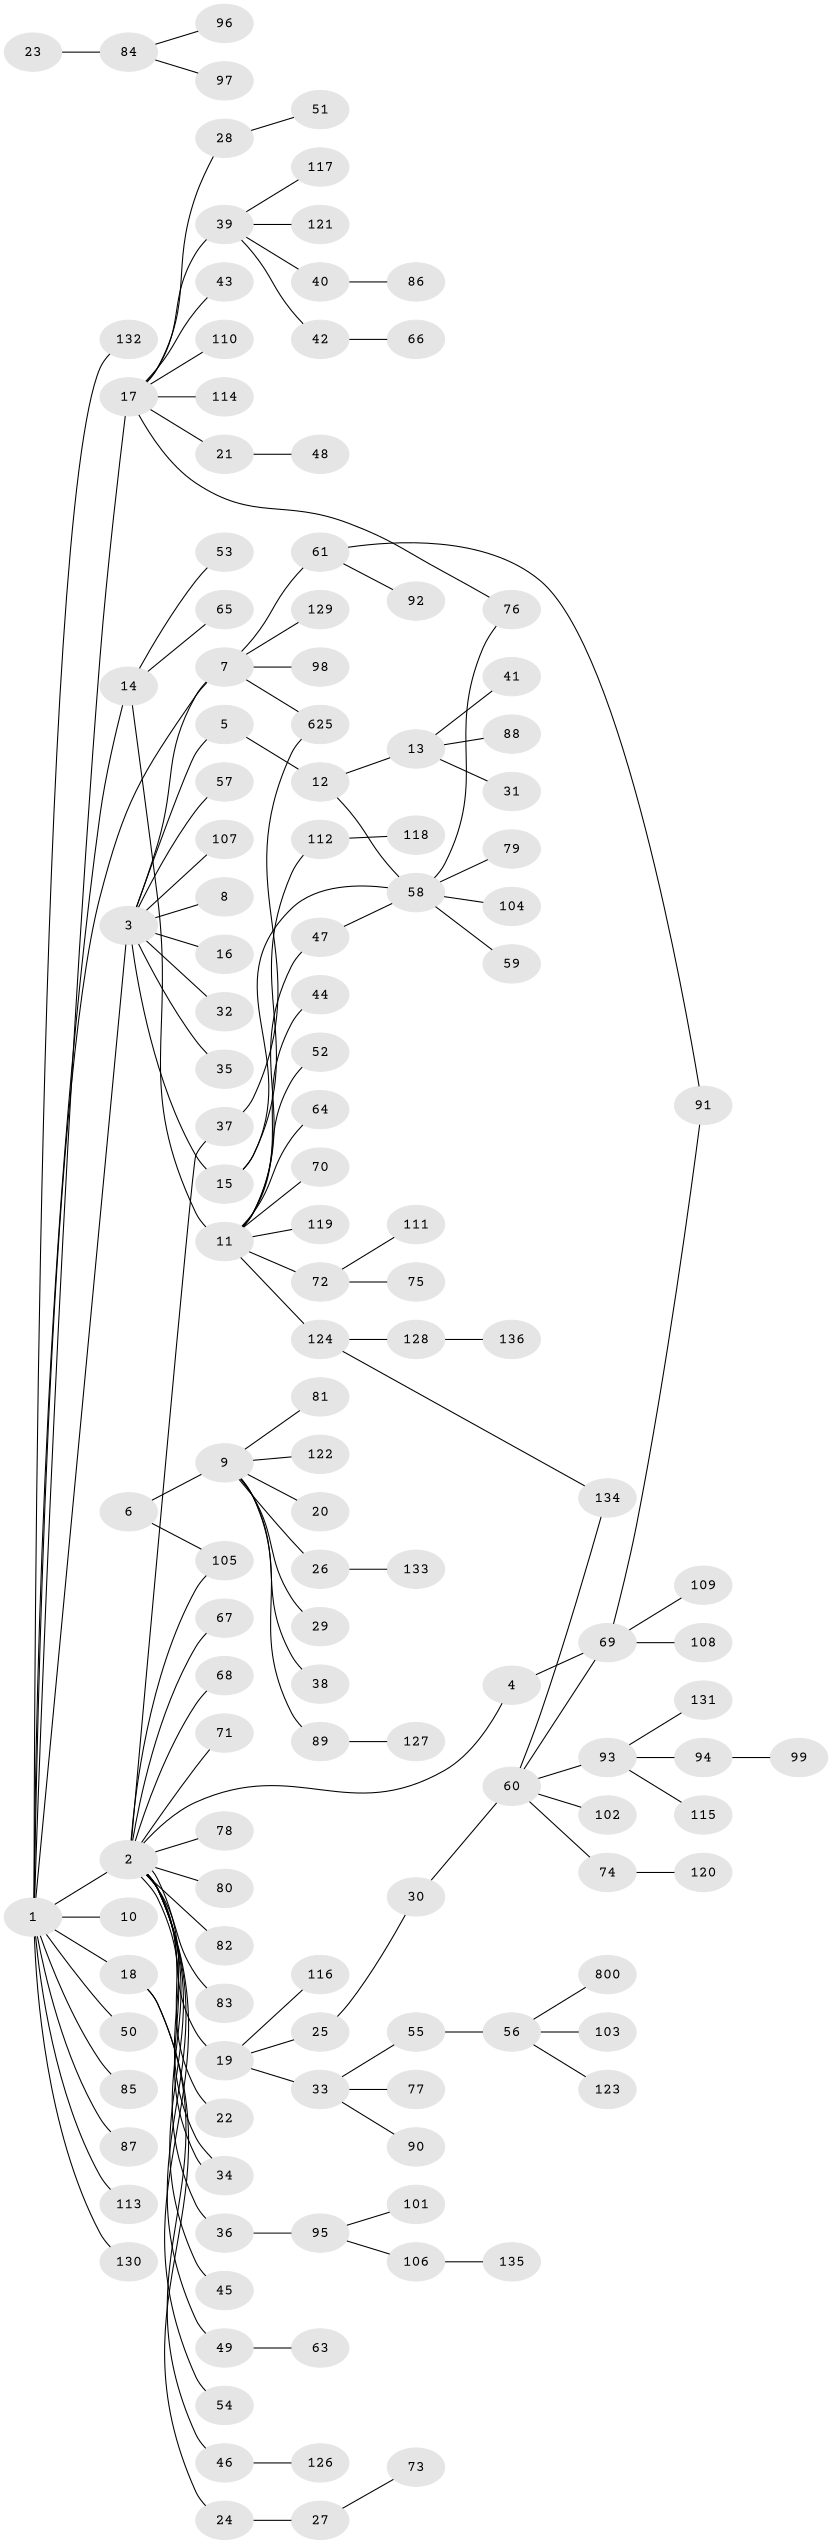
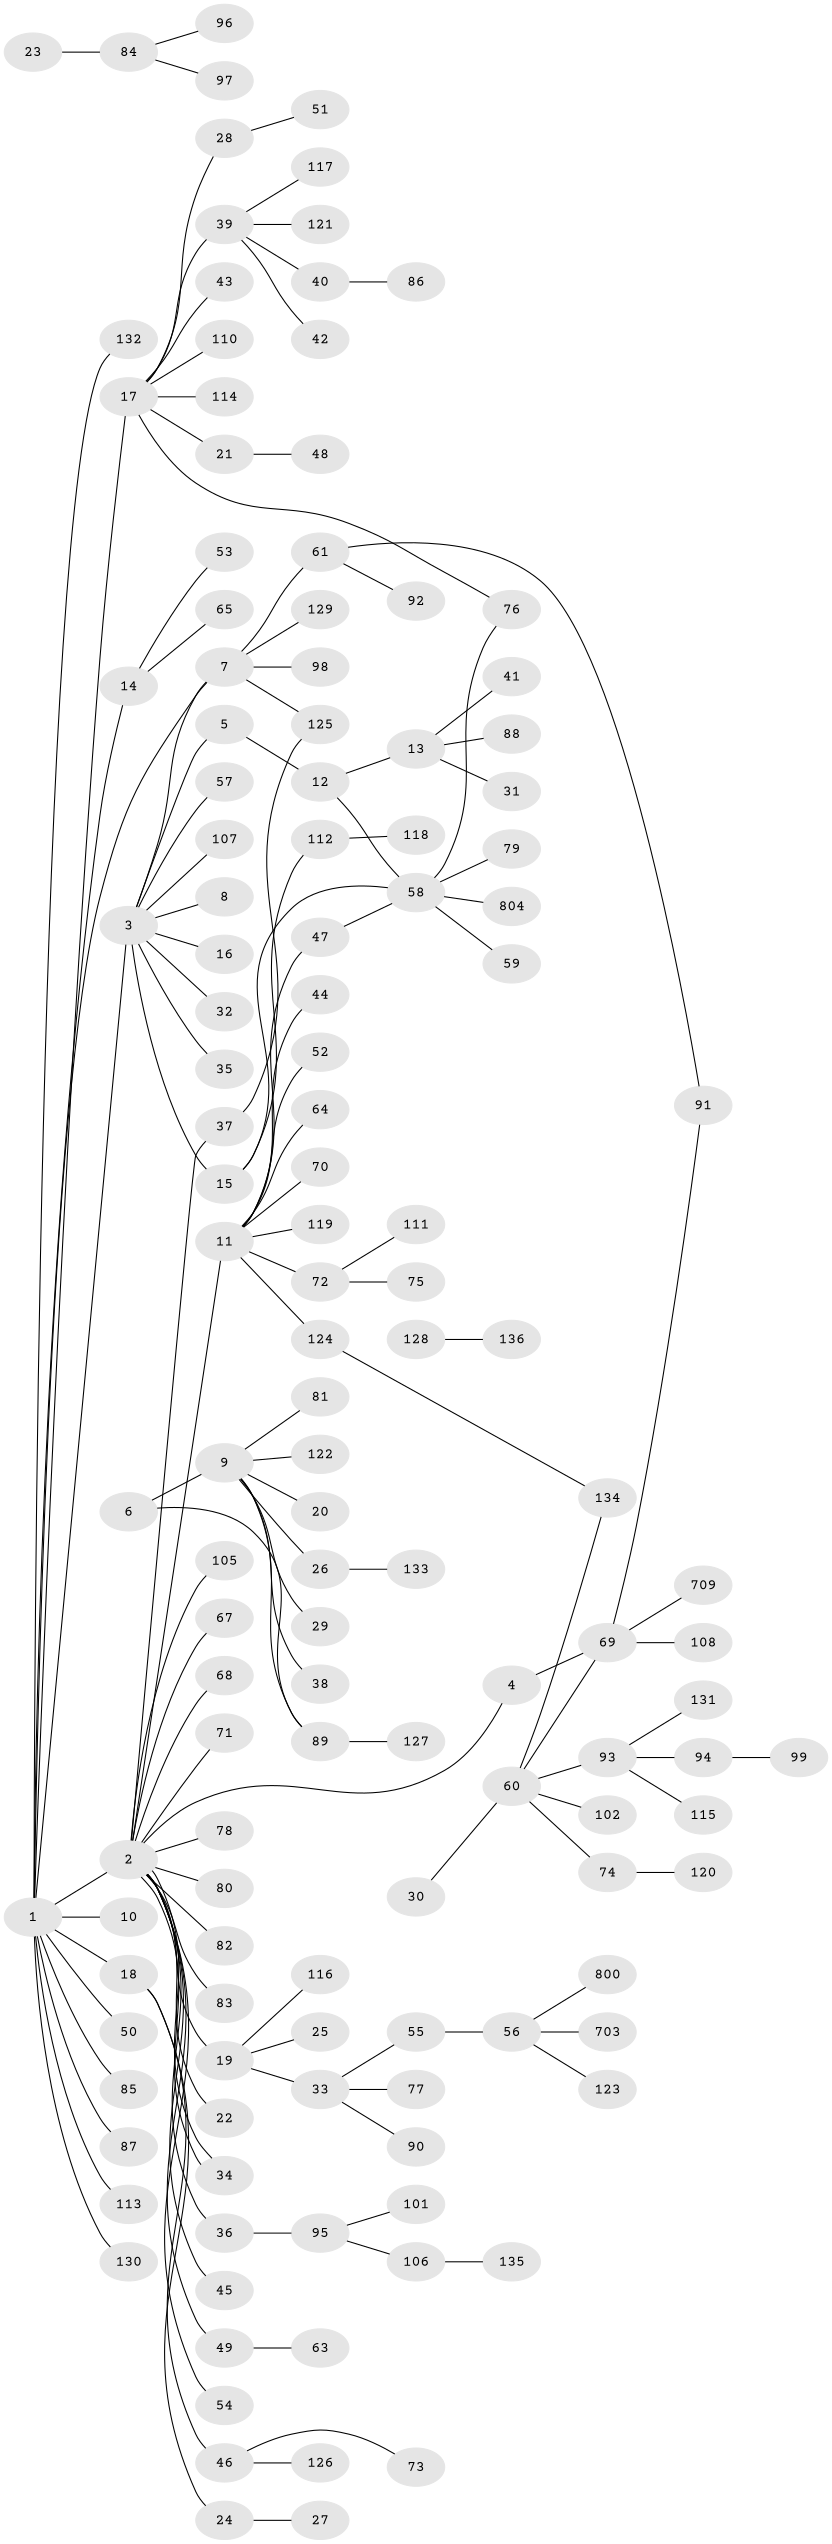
(416, 339) -> none
(320, 725) -> (320, 725)
(512, 906) -> (512, 906)
(162, 970) -> (177, 1551)
(368, 1339) -> none
(177, 1536) -> (281, 1593)
(703, 1585) -> (703, 1585)
(374, 1968) -> none
(607, 2032) -> (607, 2032)
(368, 2494) -> (322, 2430)
